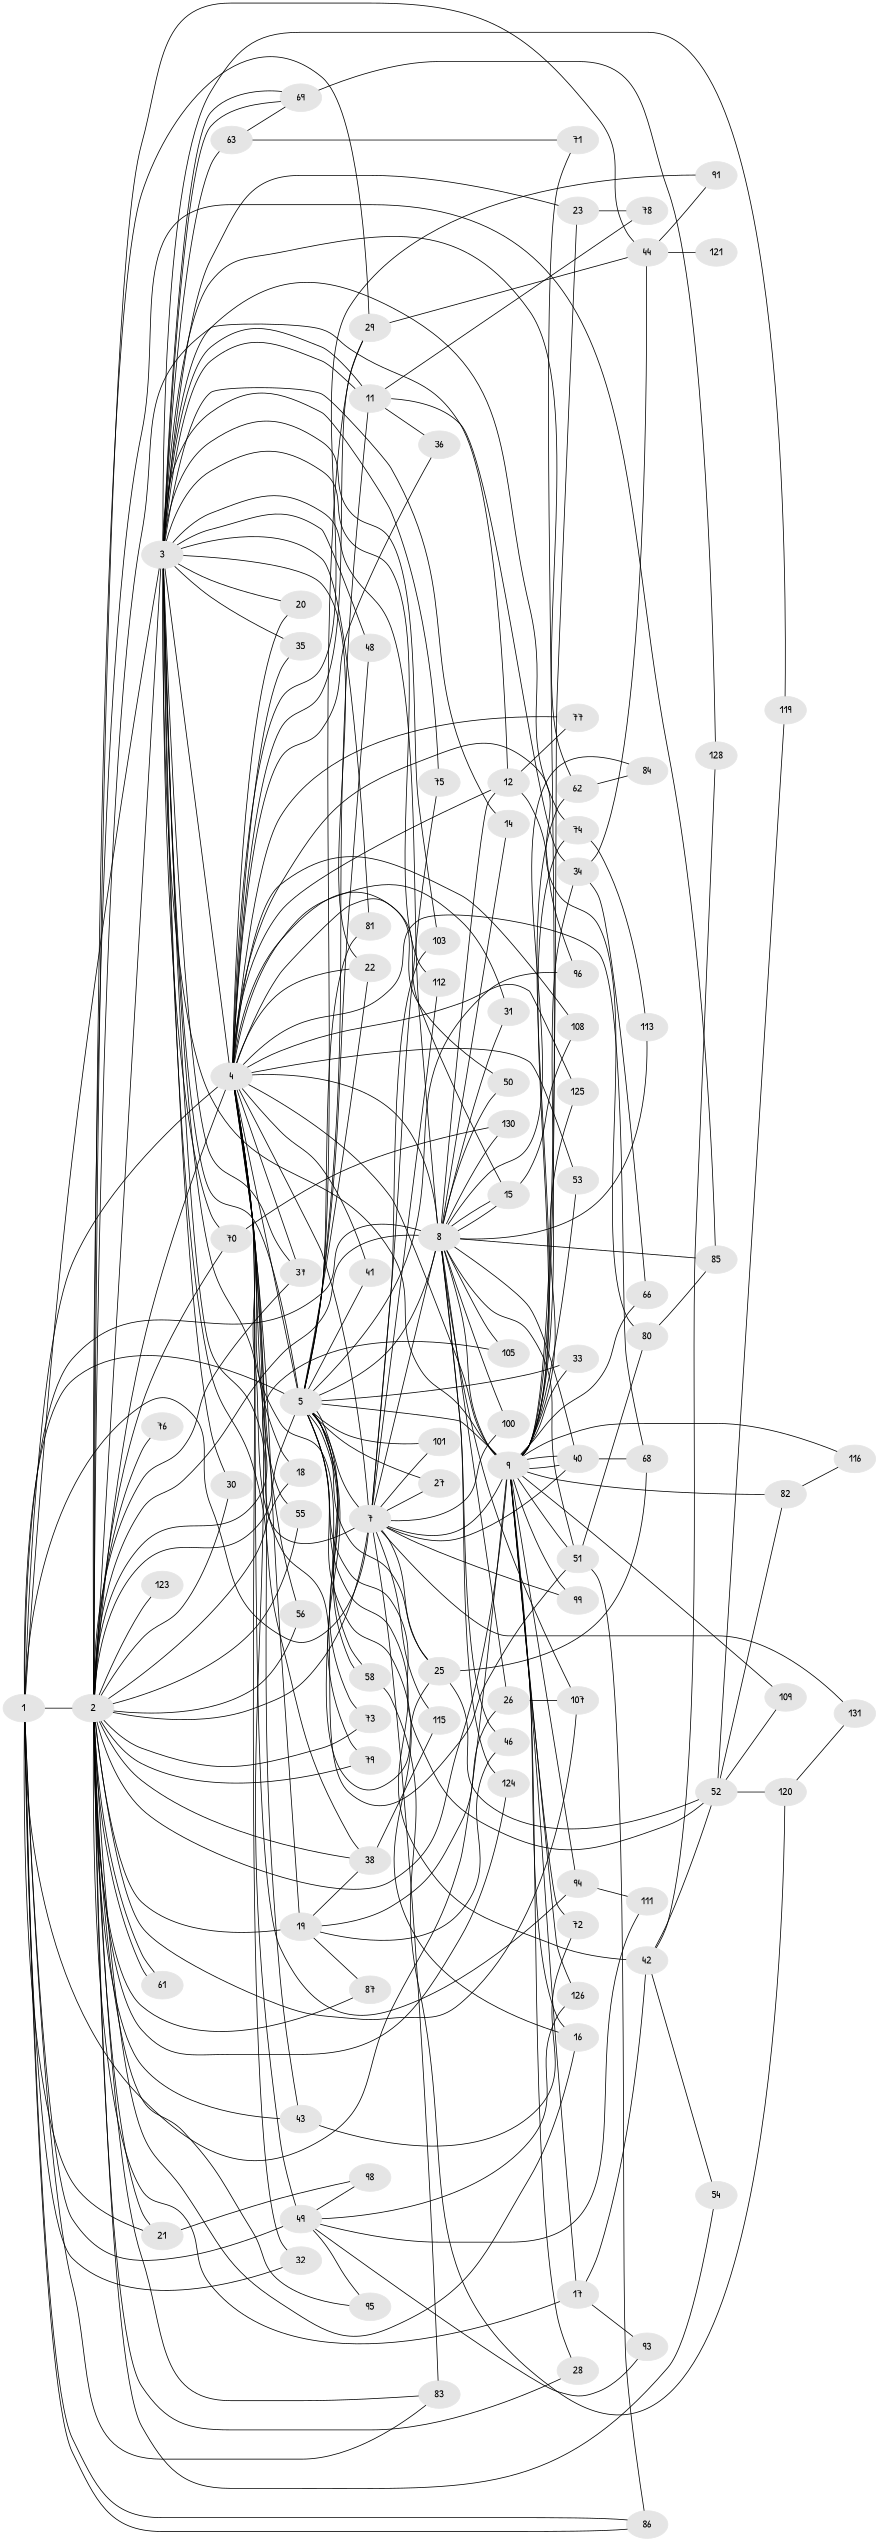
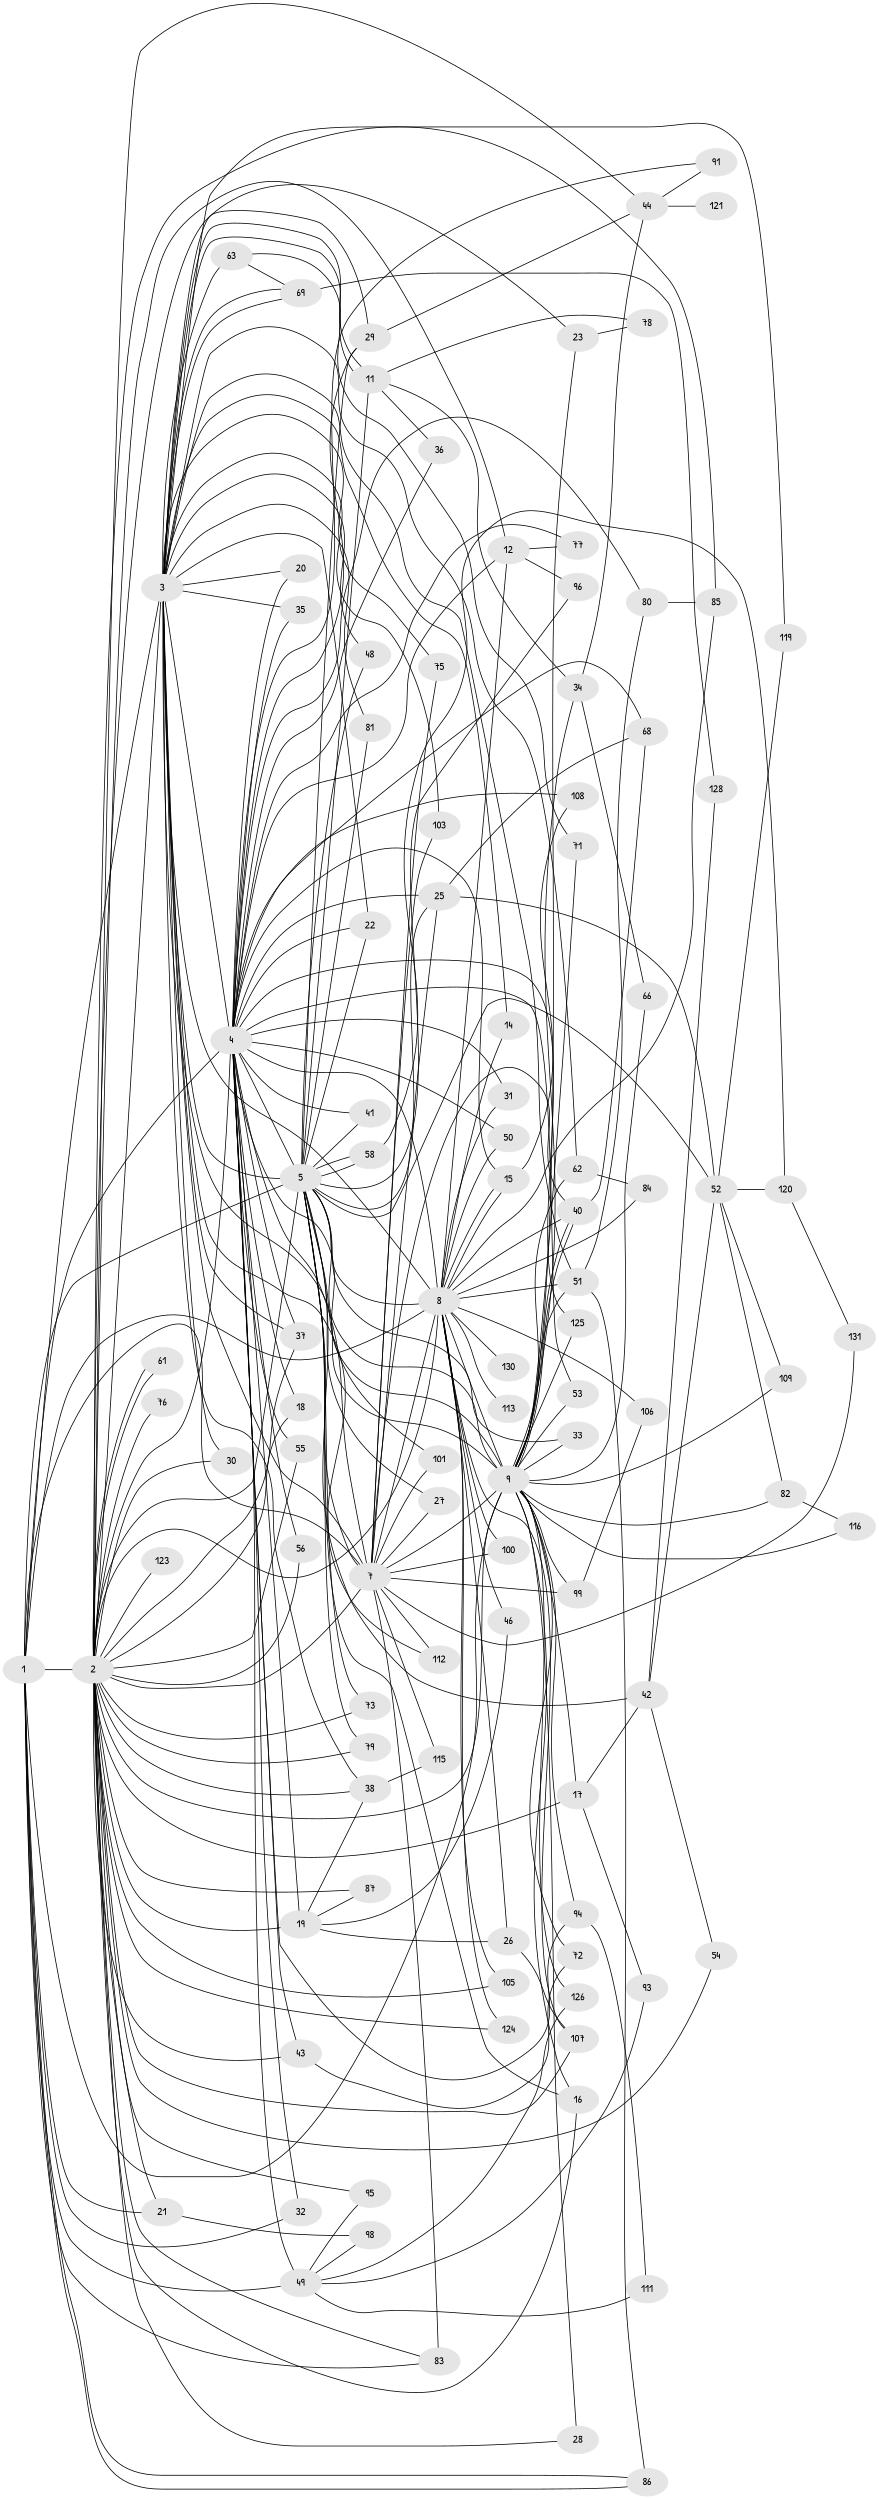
(578, 830) -> none
(232, 1239) -> none
none -> (647, 1412)
